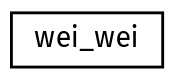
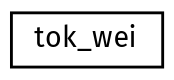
(87, 40) -> (87, 40)
